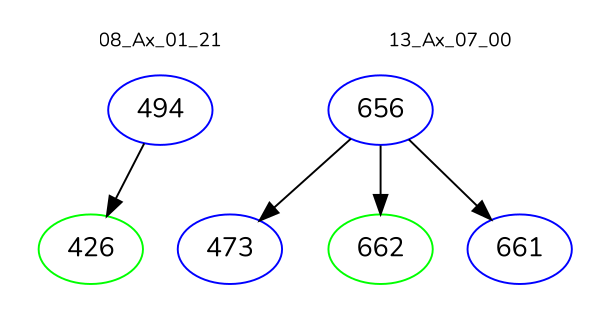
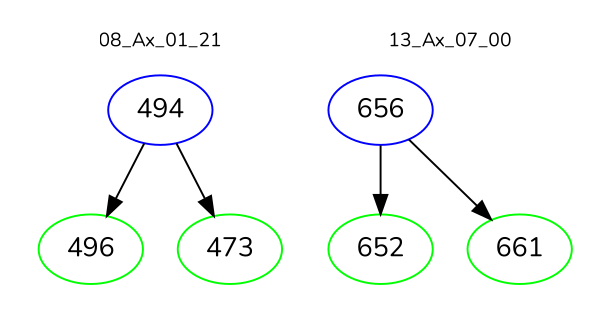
(326, 161) -> (191, 171)
(91, 249) -> (91, 249)
(230, 249) -> (230, 249)
(381, 249) -> (381, 249)
(520, 249) -> (520, 249)
